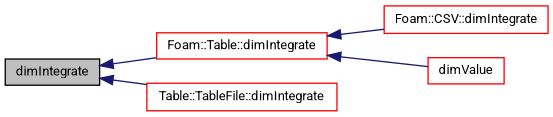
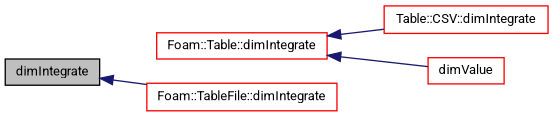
(466, 20) -> (466, 20)
(135, 61) -> none
(242, 97) -> (242, 97)
